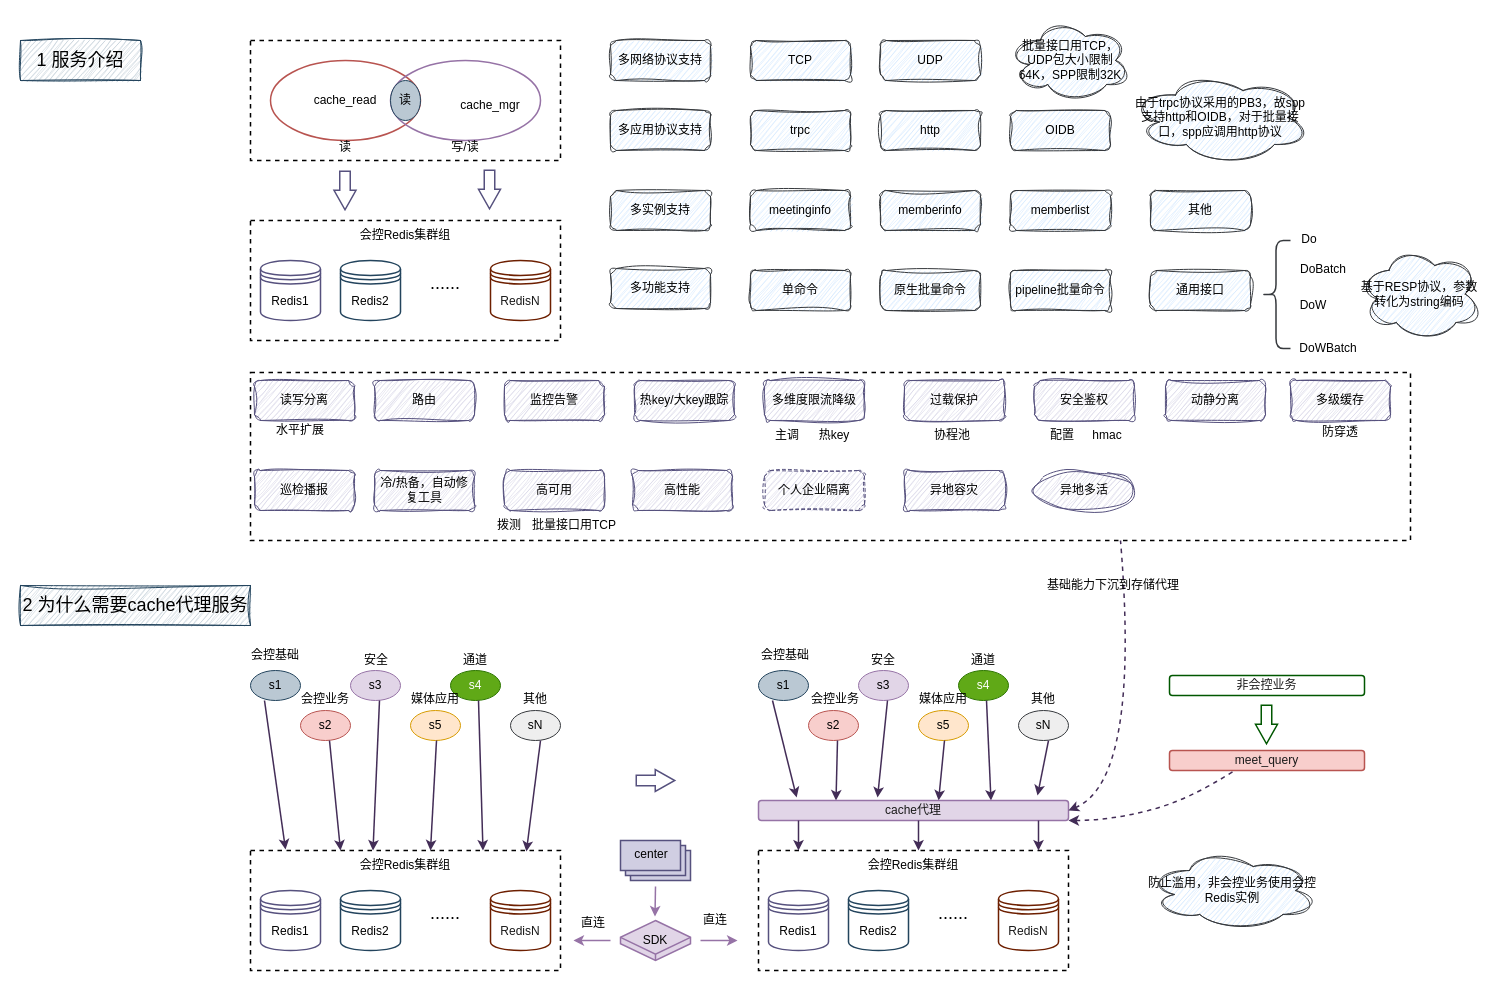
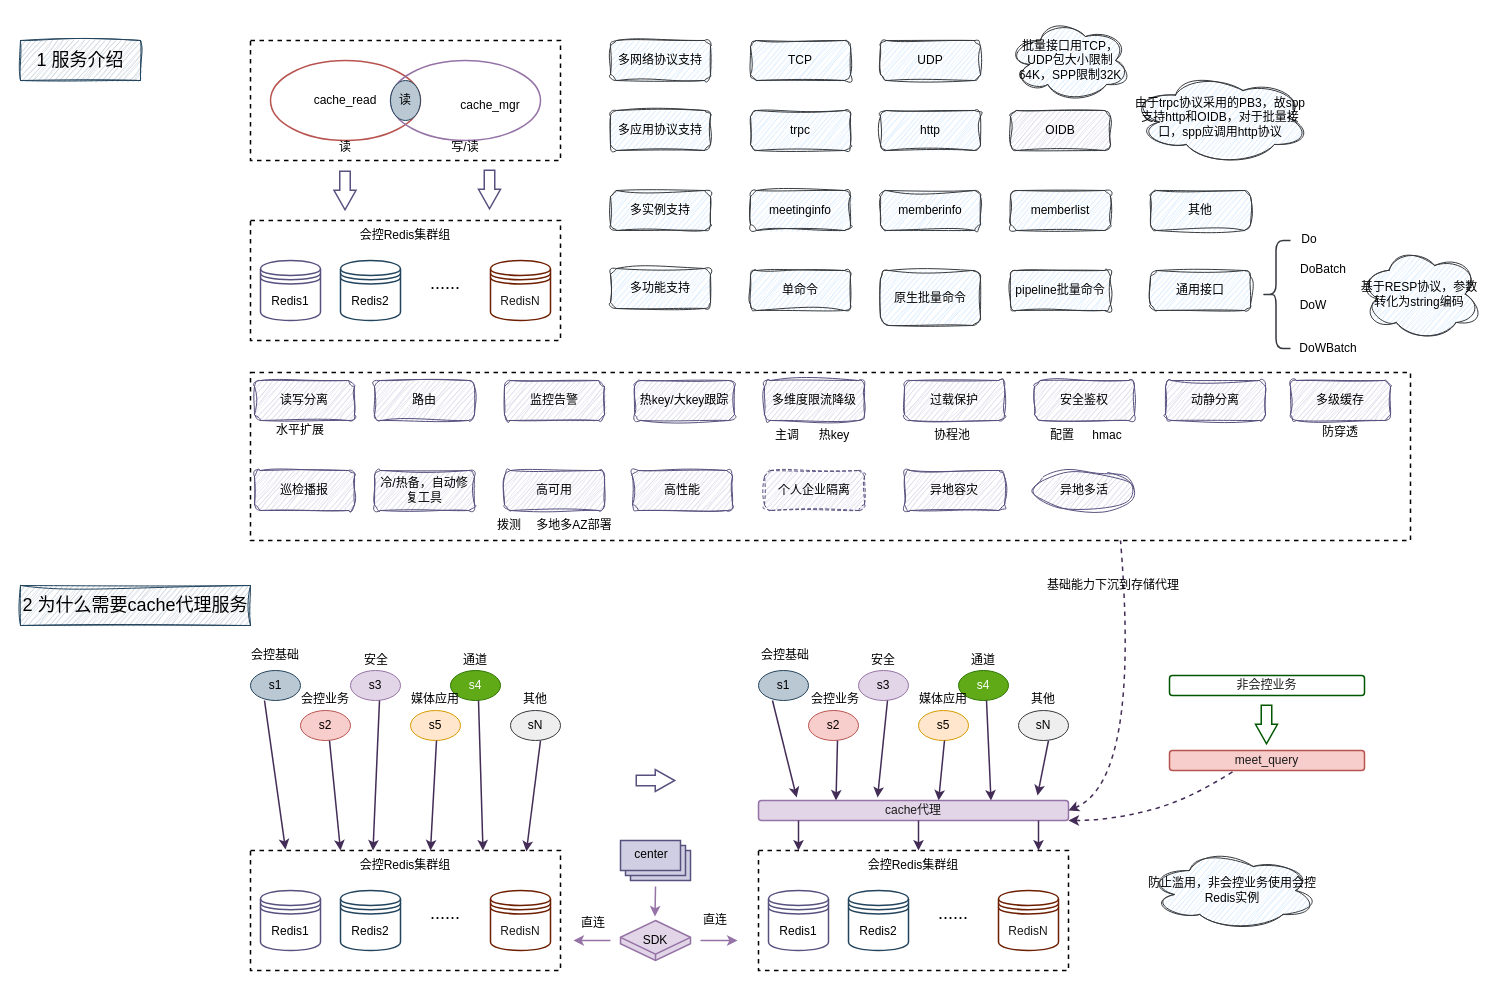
(1061, 131) -> (1061, 131)
(931, 291) -> (931, 298)
(575, 526) -> (575, 526)
